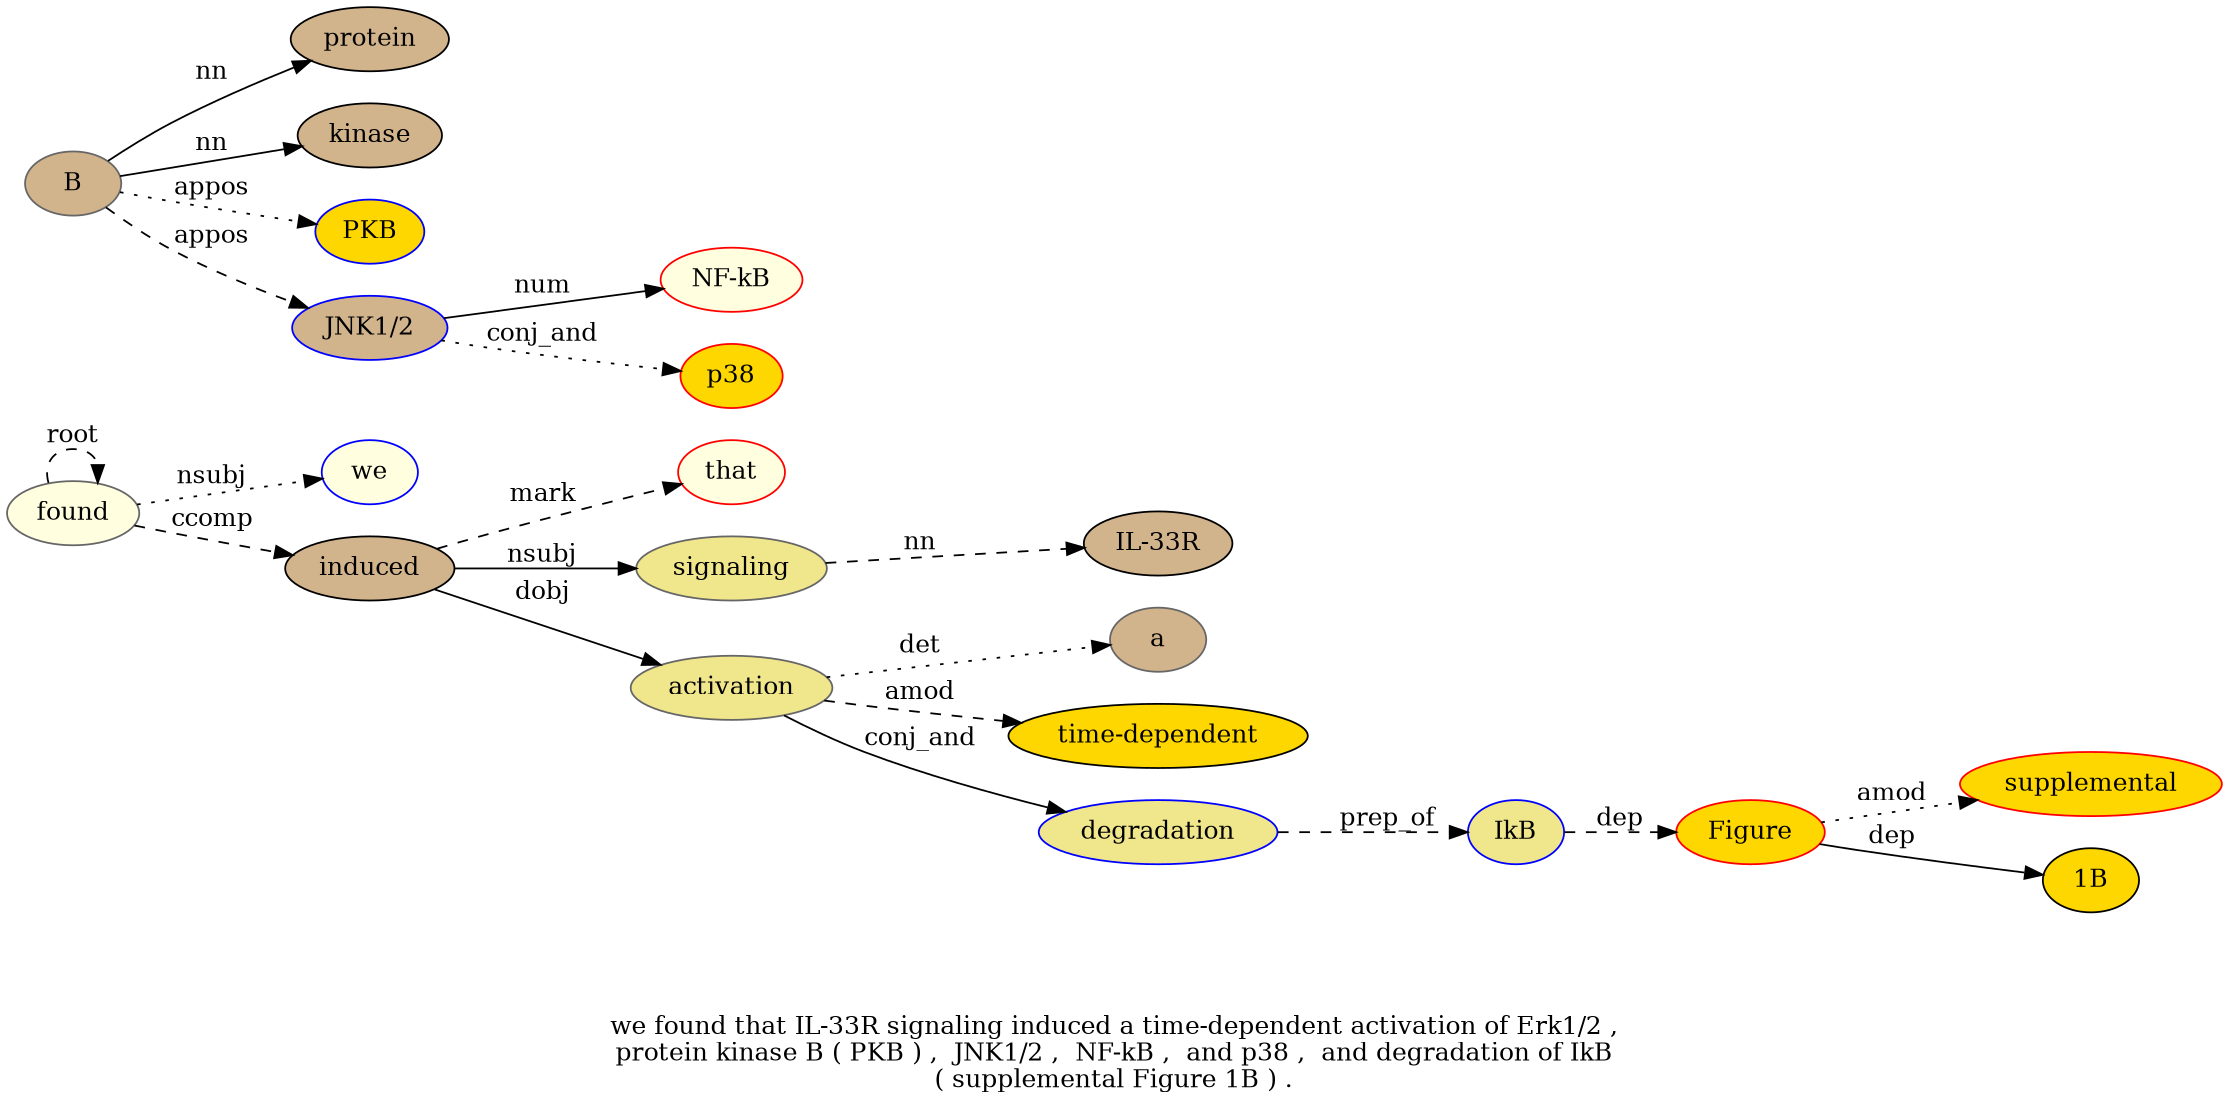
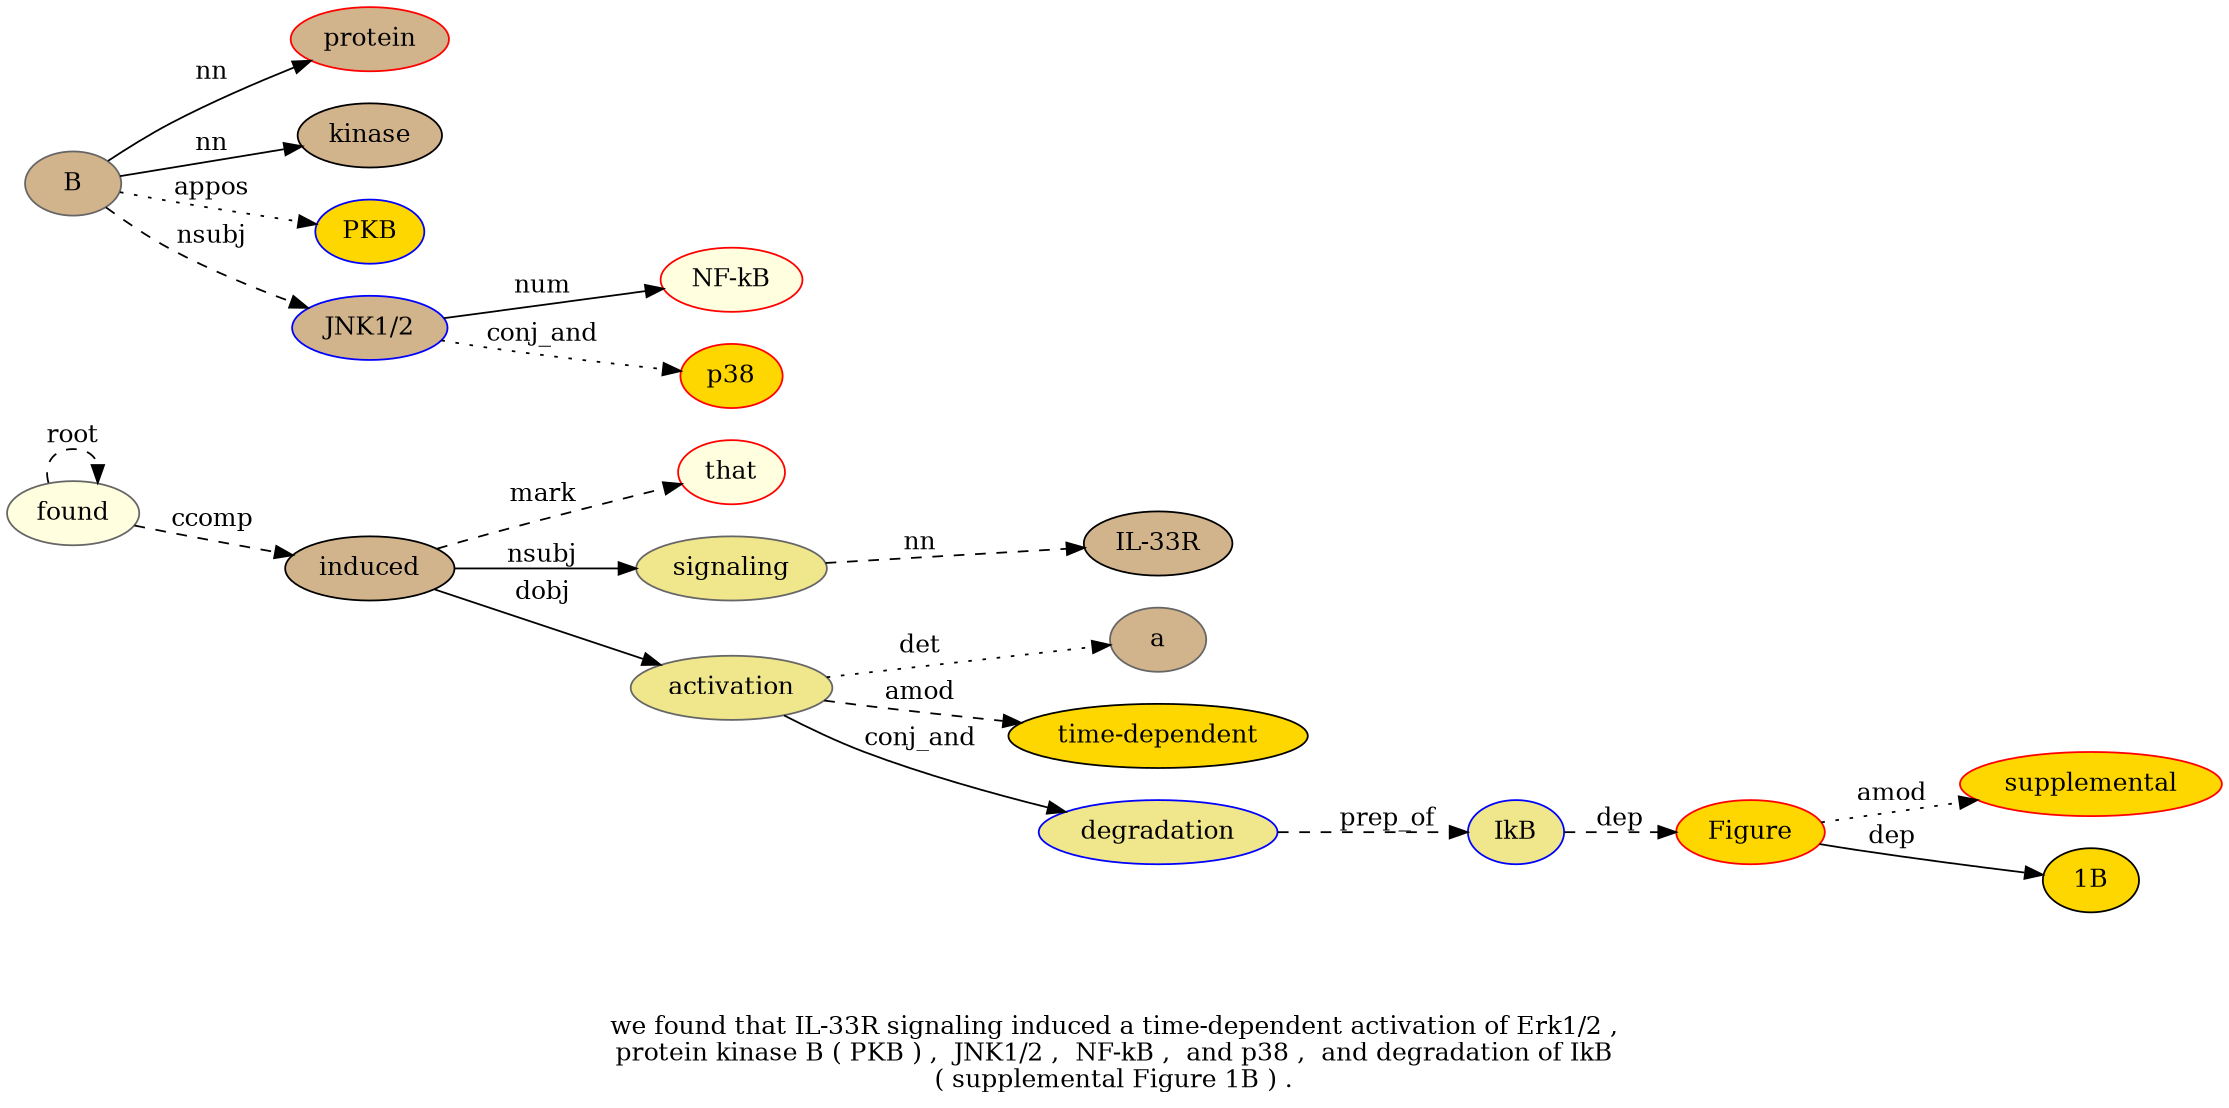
(370, 39) -> (370, 39)
(212, 236) -> (212, 236)
(370, 472) -> none
